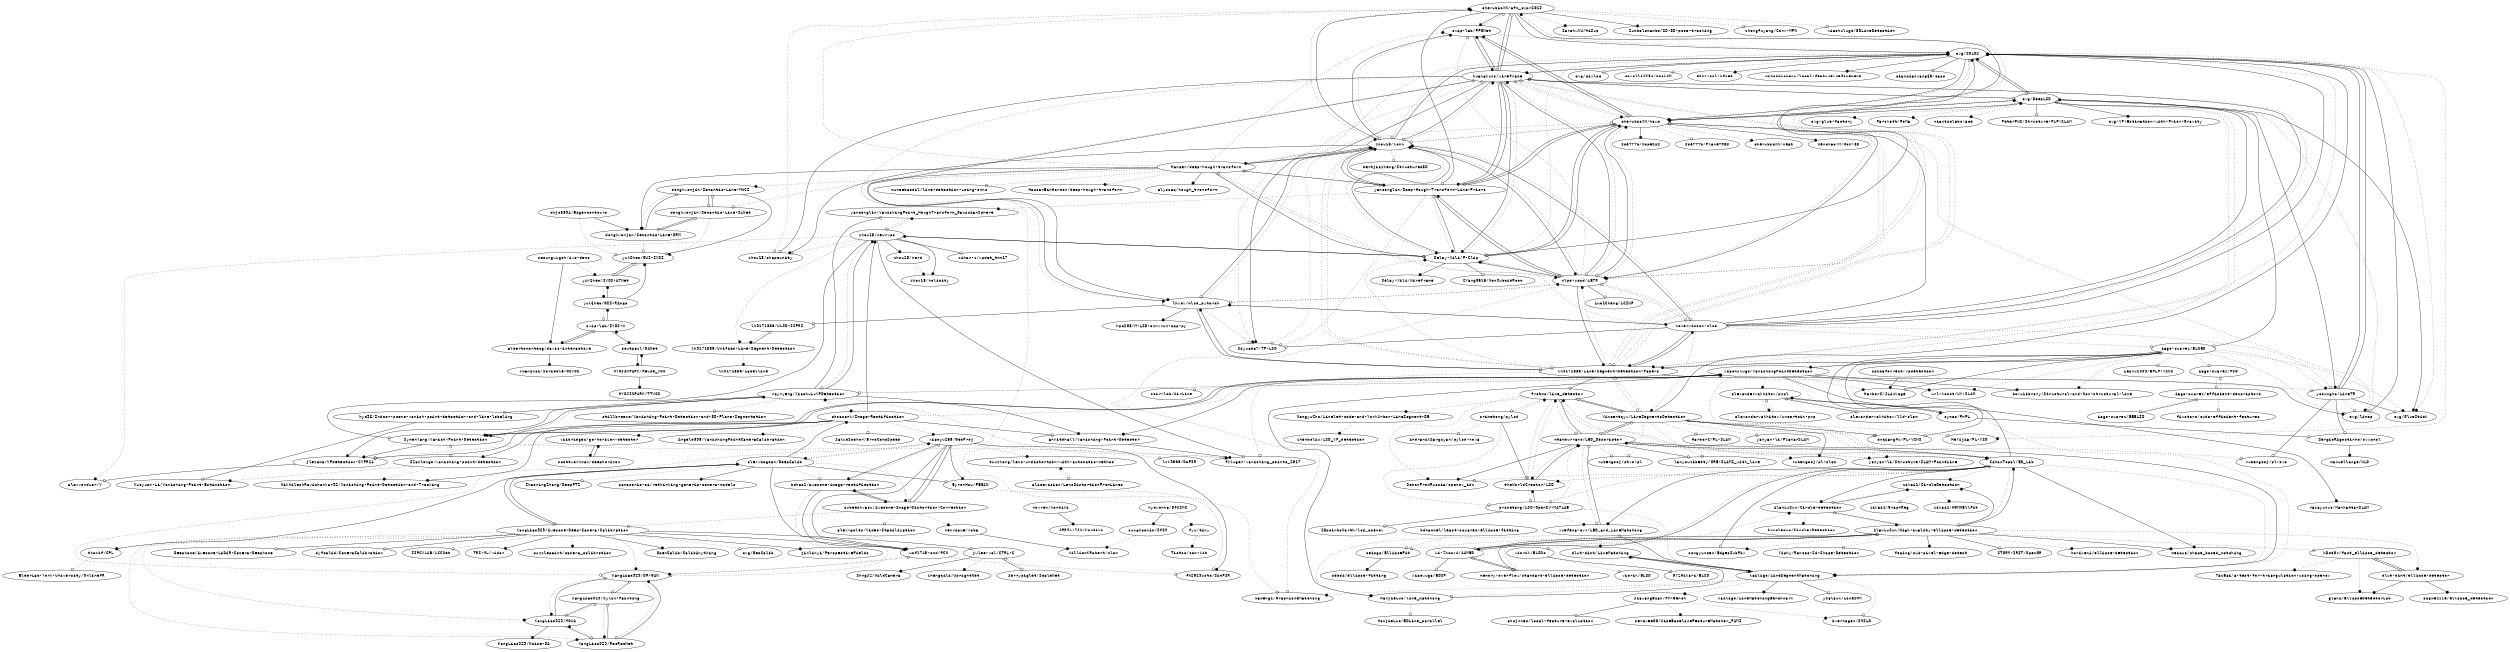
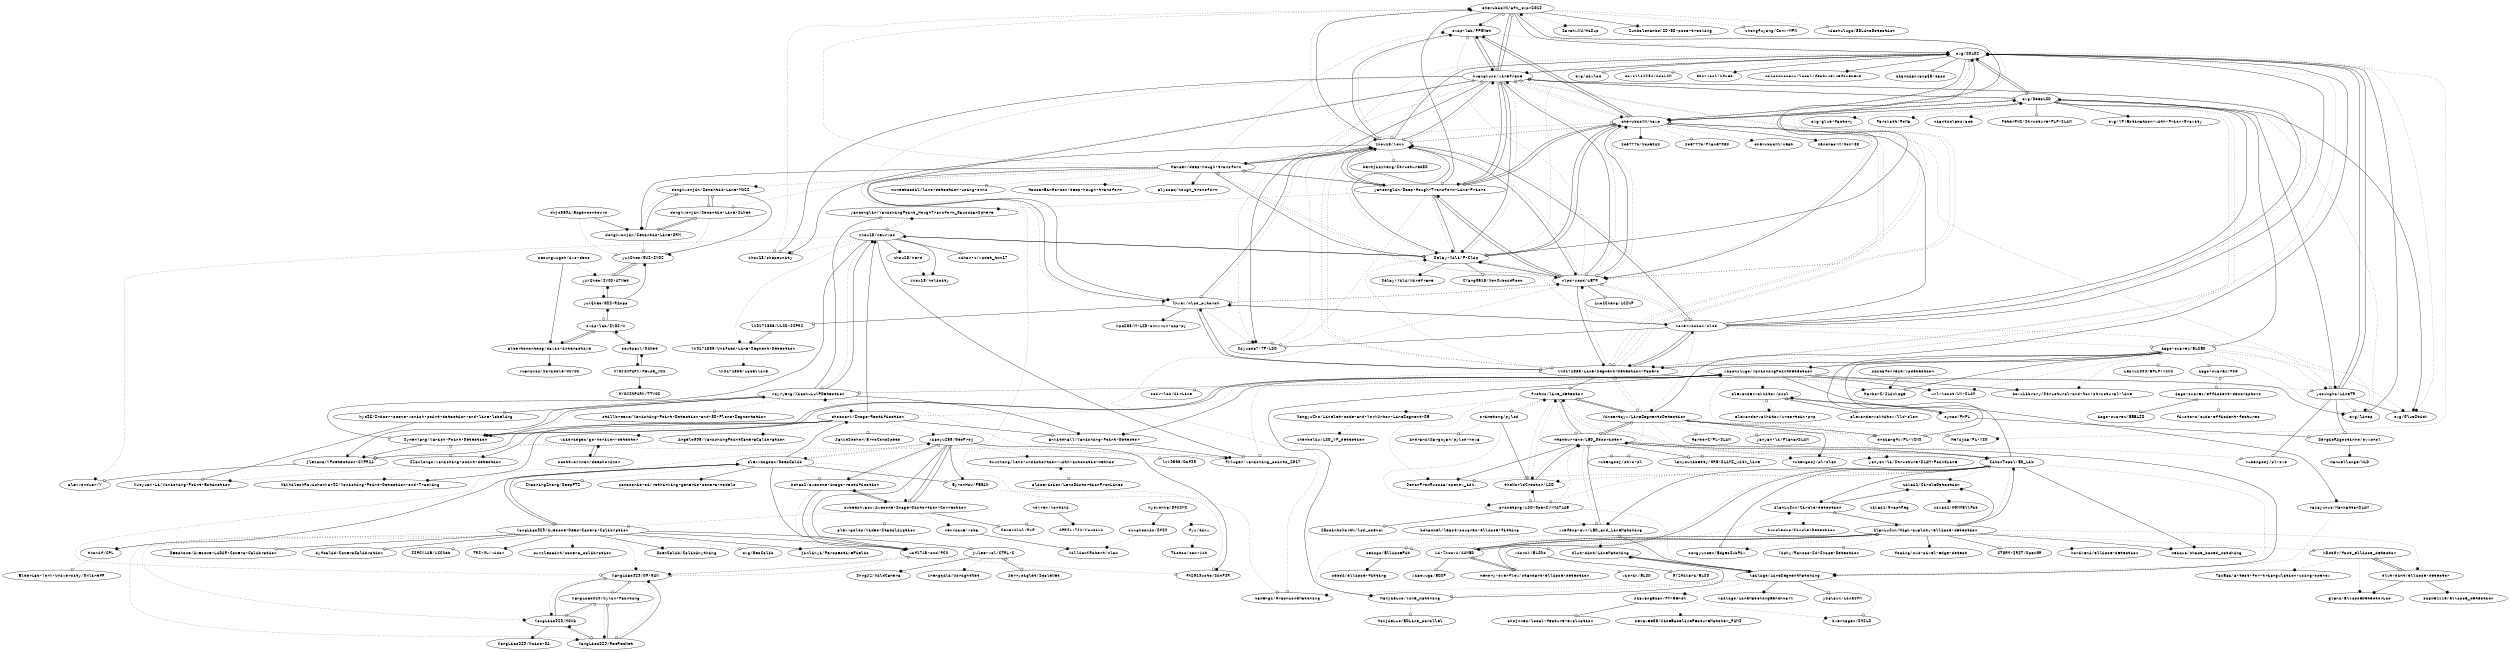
(1397, 471) -> (1397, 471)
(2275, 488) -> (2095, 570)
none -> (1018, 530)
(224, 553) -> (224, 553)
